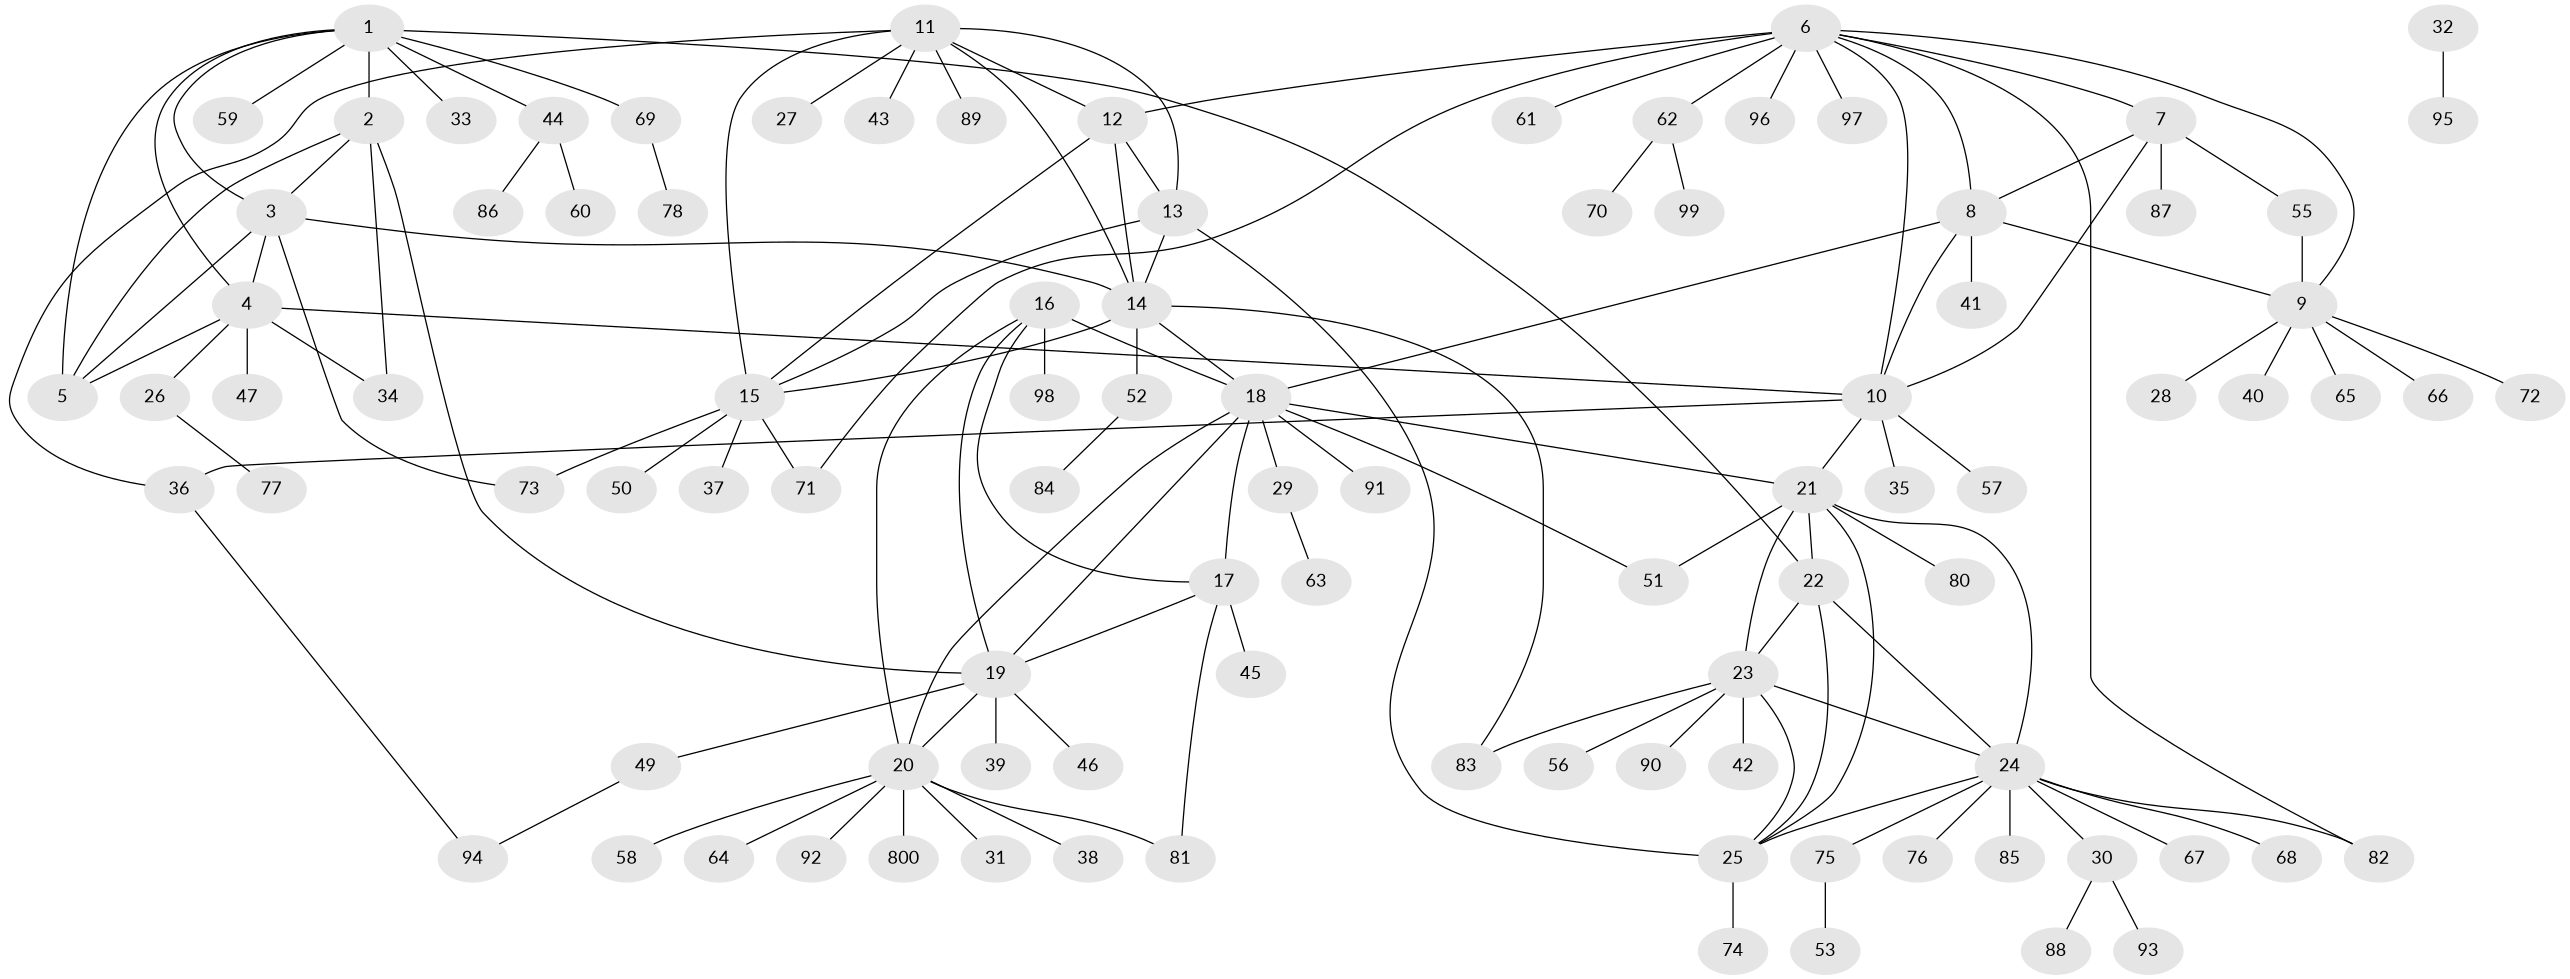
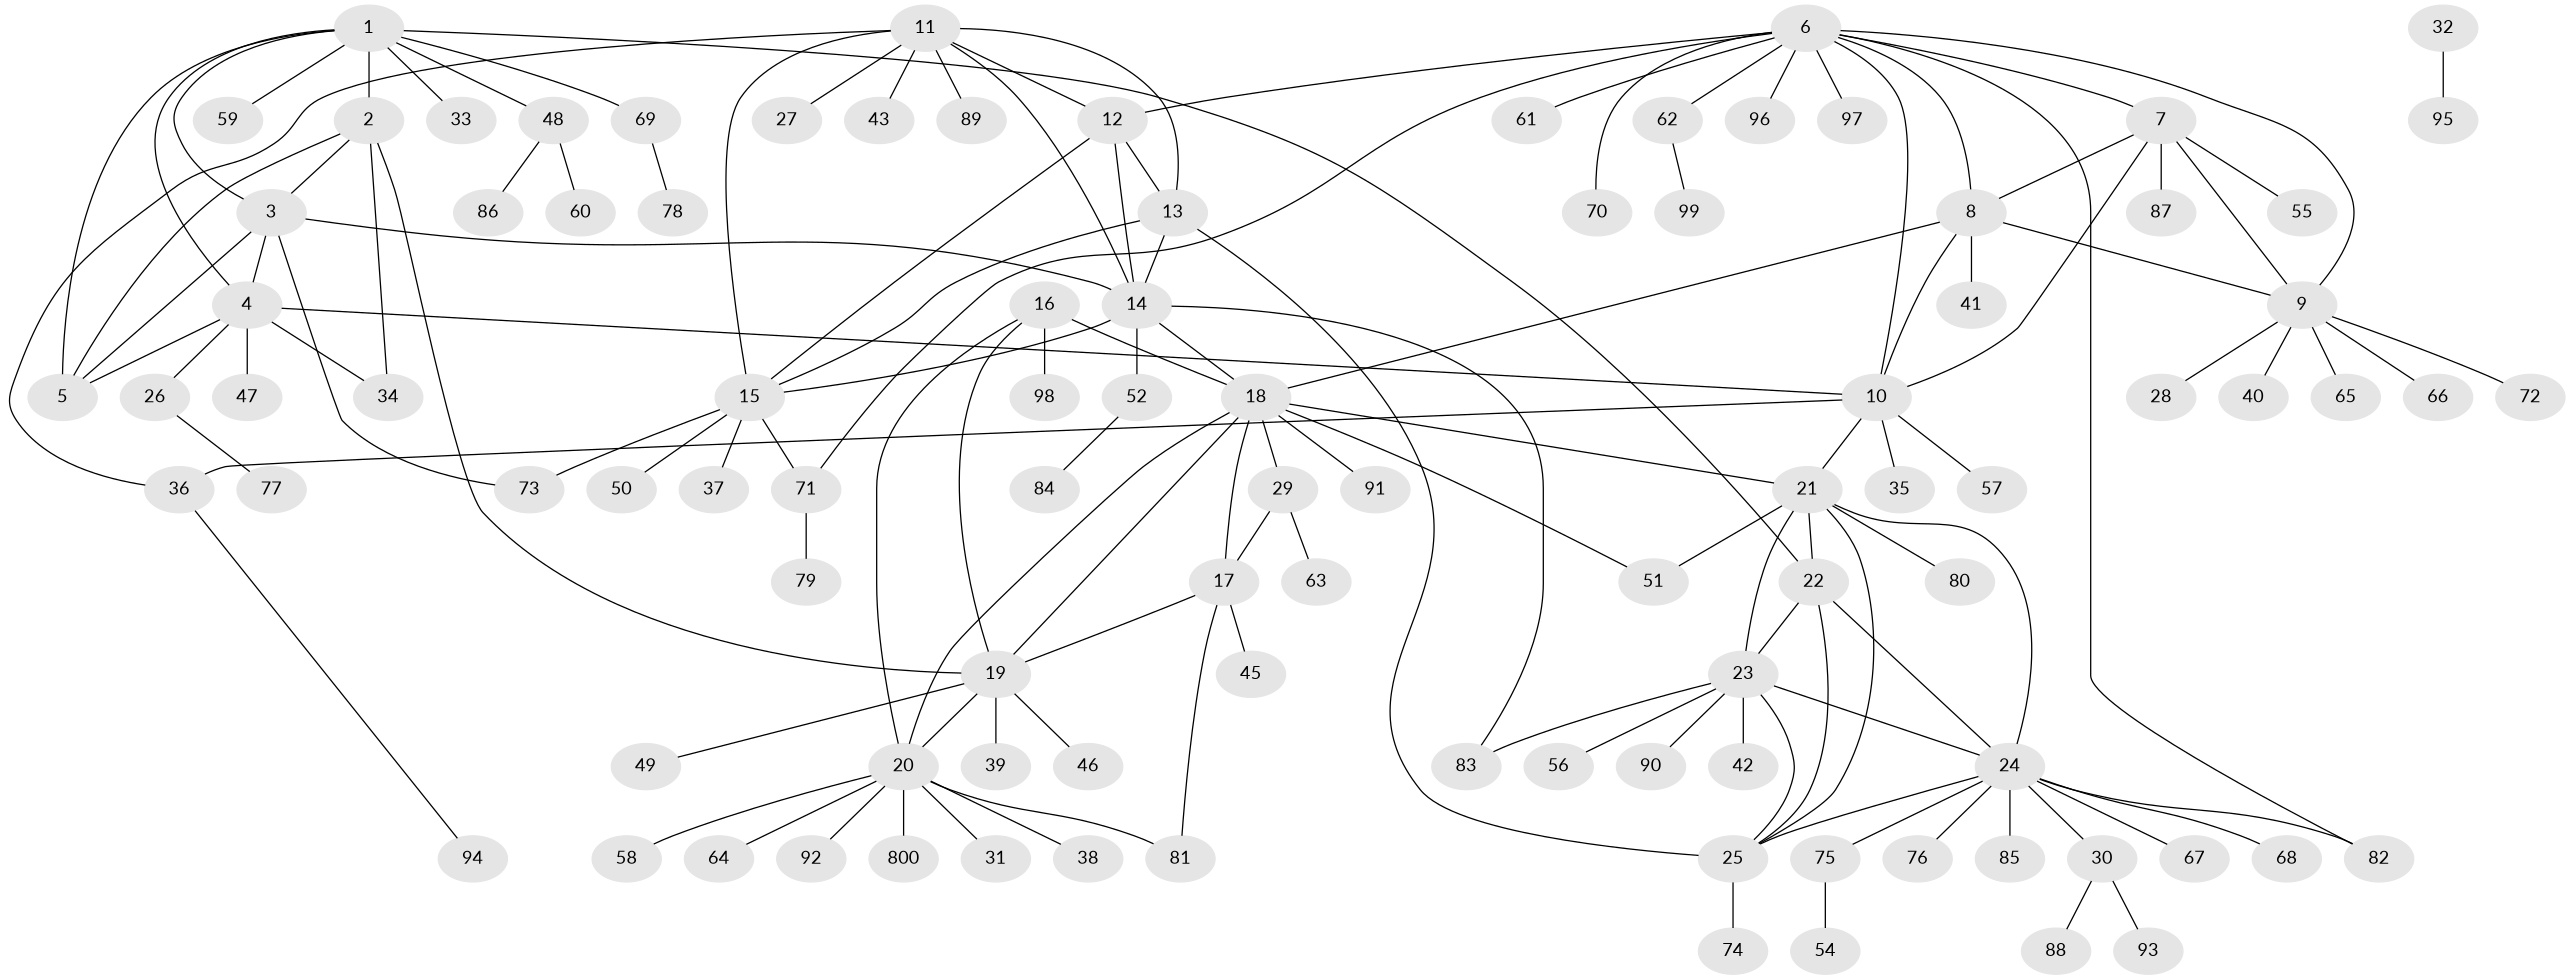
(554, 121) -> (554, 121)
(1632, 167) -> (1628, 92)
(2302, 259) -> (2232, 213)
(1001, 515) -> (1254, 536)
none -> (806, 582)
(559, 813) -> none
(1825, 951) -> (1825, 951)
